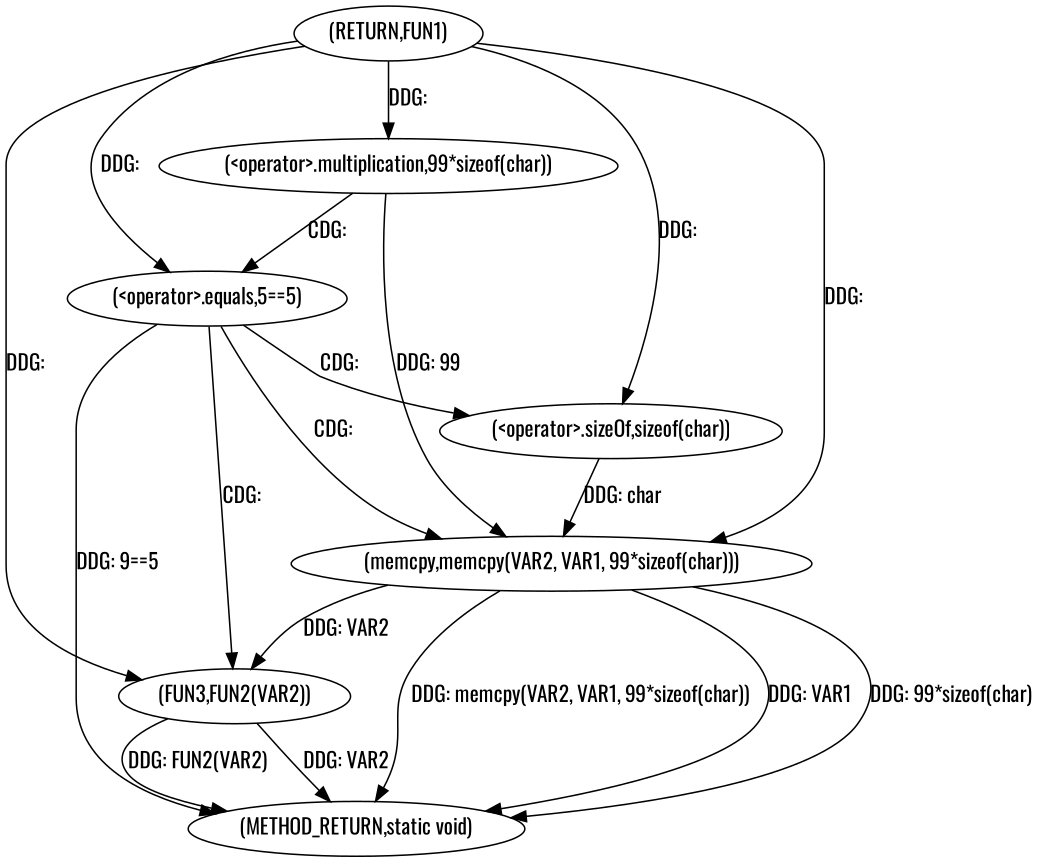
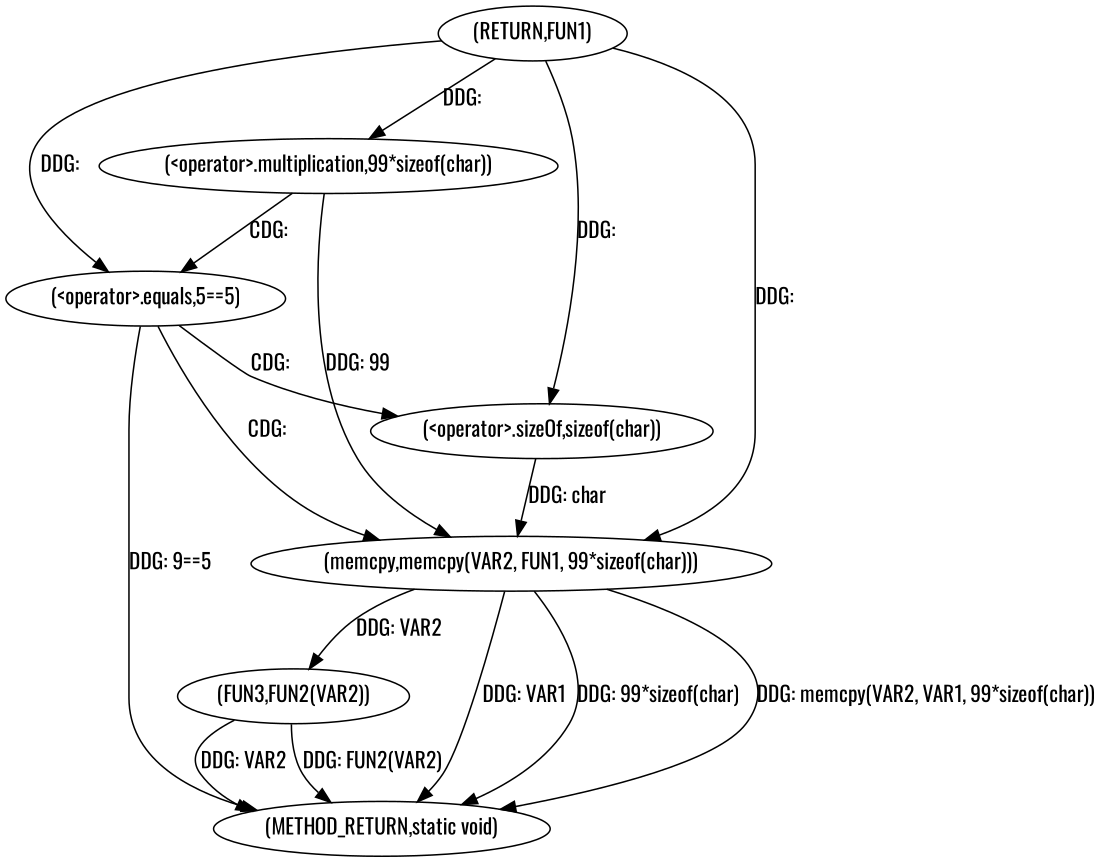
(6, 286) -> none
(220, 490) -> none
(552, 564) -> (511, 564)
